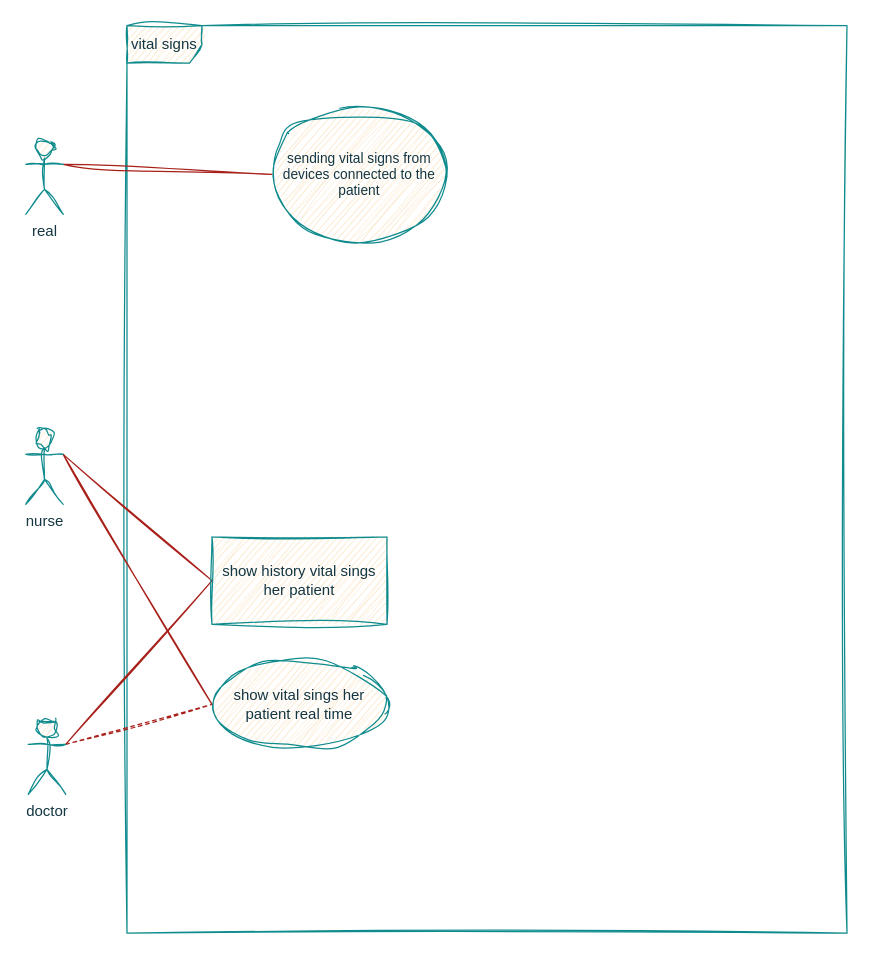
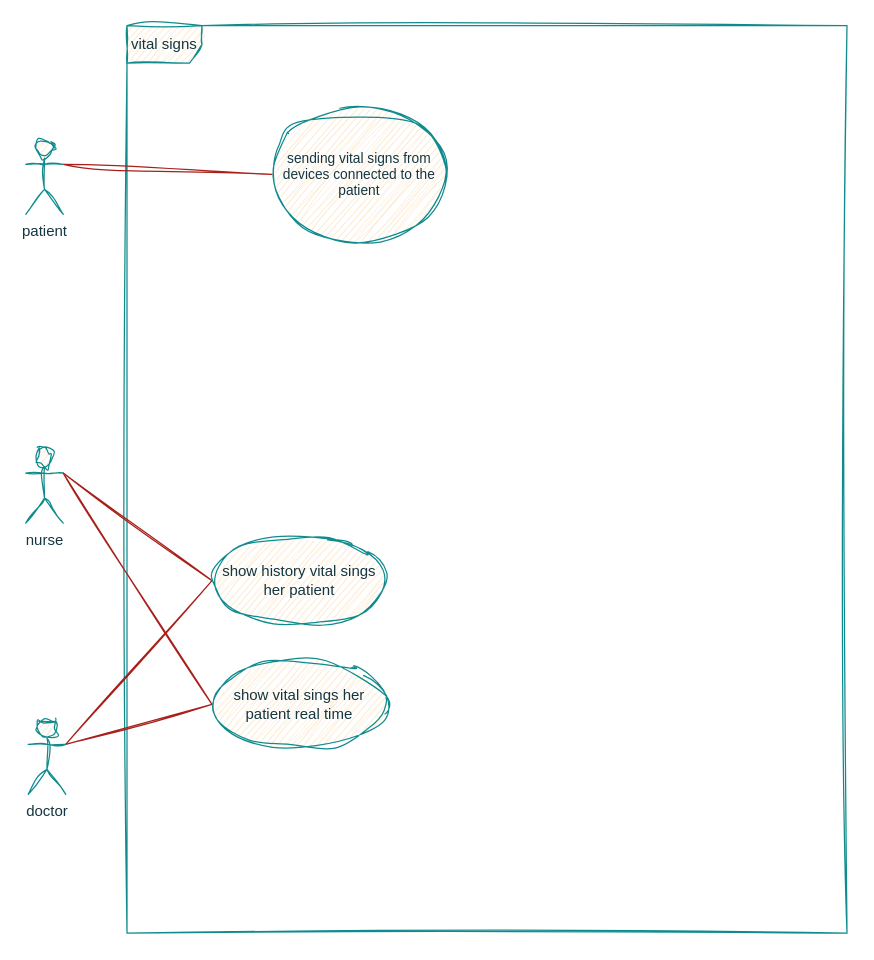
(45, 232) -> (45, 232)
(44, 467) -> (44, 486)
(299, 581) -> (299, 581)
(139, 724) -> (139, 724)
